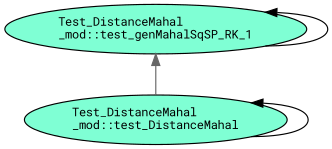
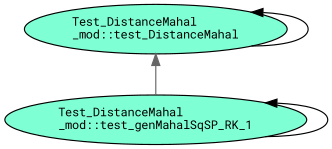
(156, 80) -> (156, 80)
